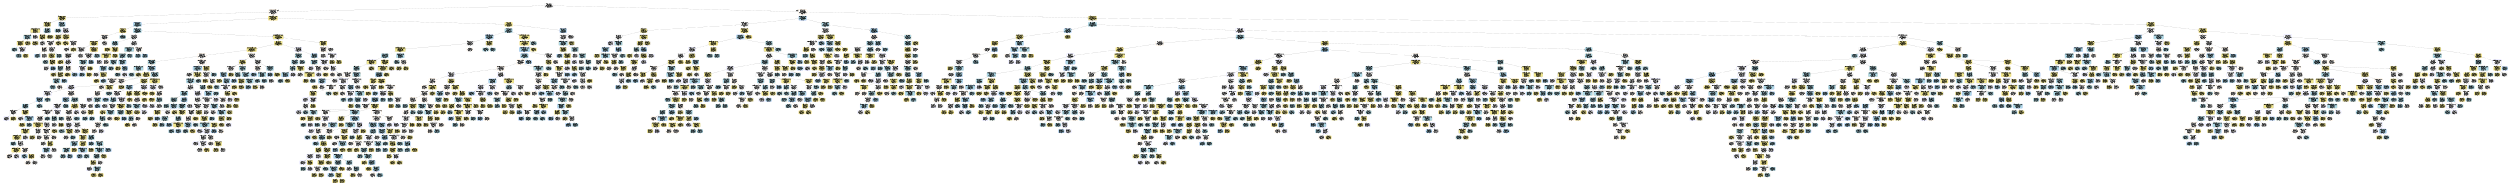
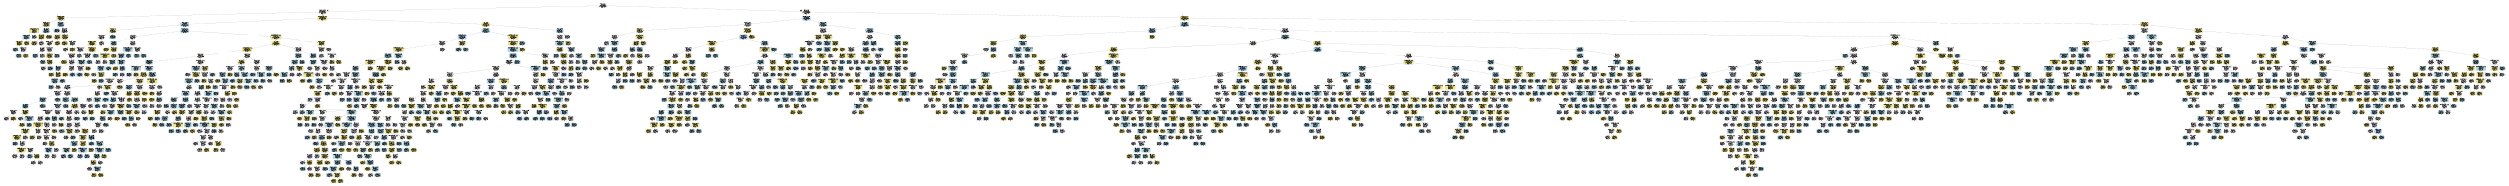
(791, 75) -> (787, 75)
none -> (1765, 100)
